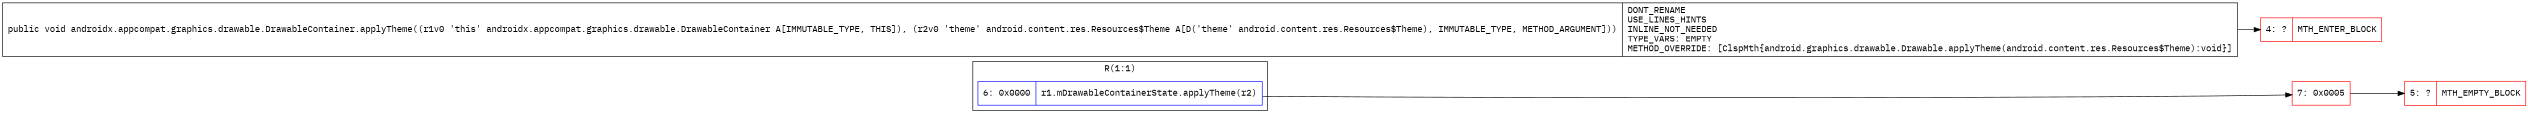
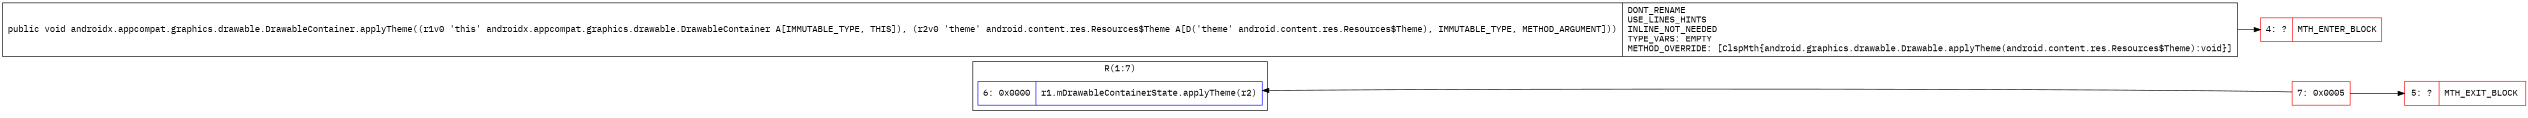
(1120, 69) -> (1120, 69)
(2481, 93) -> (2481, 93)
(1774, 98) -> (1780, 89)
